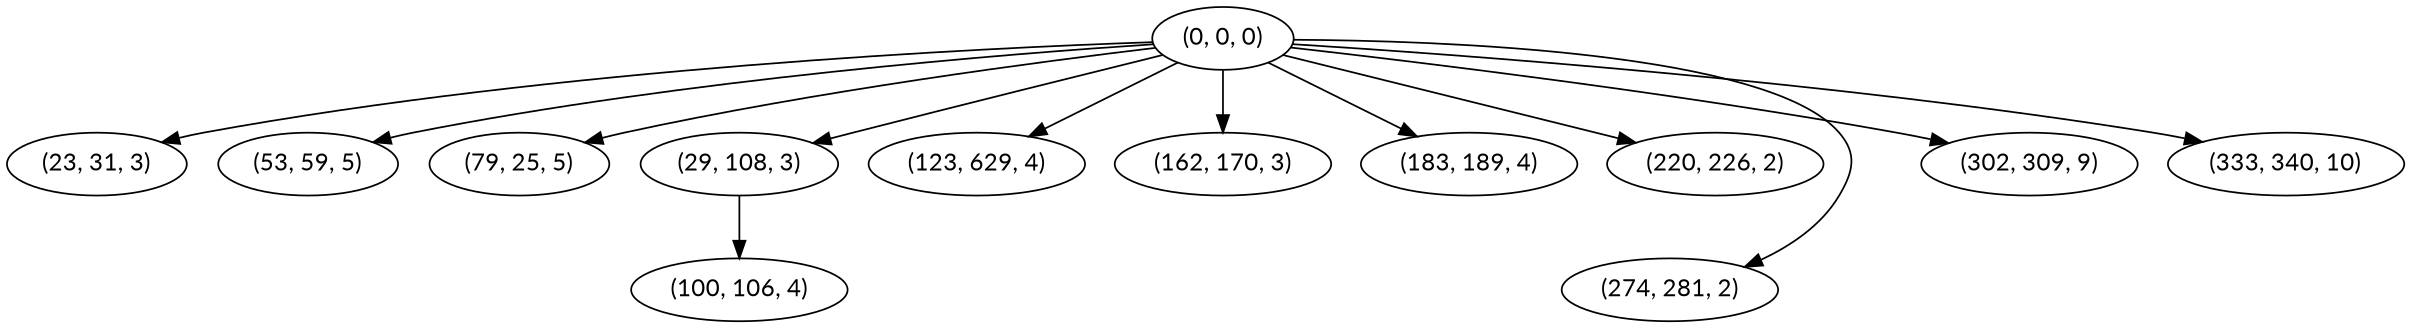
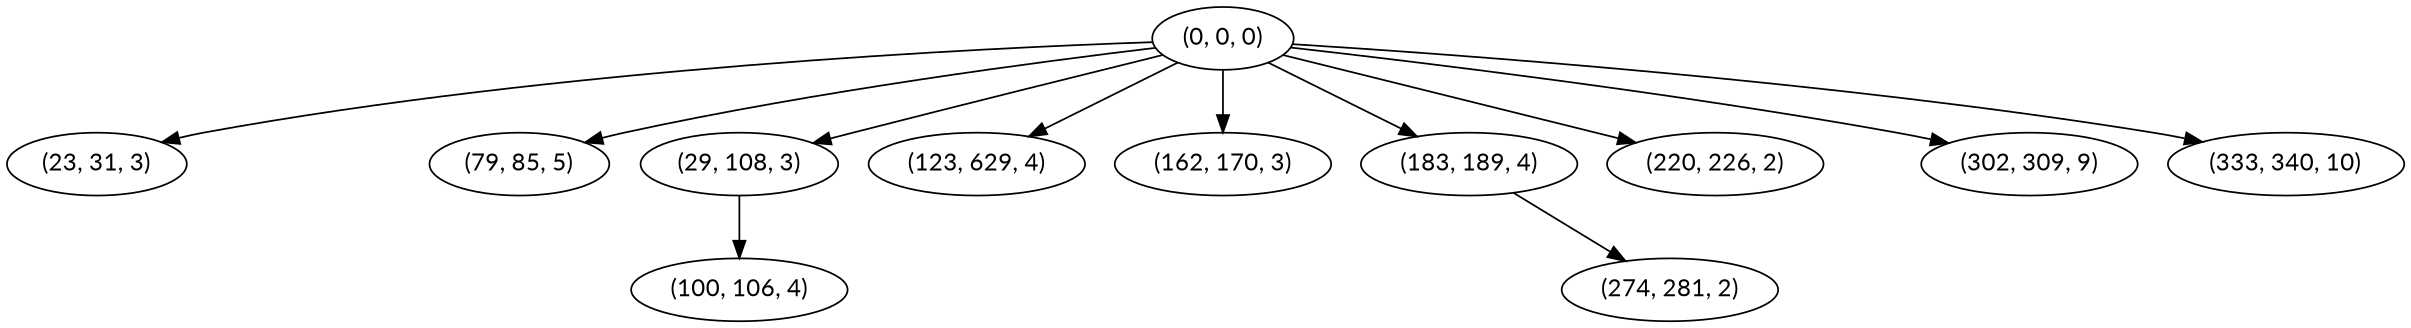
(1586, 55) -> (1562, 222)
(308, 164) -> none
(519, 164) -> (519, 164)
